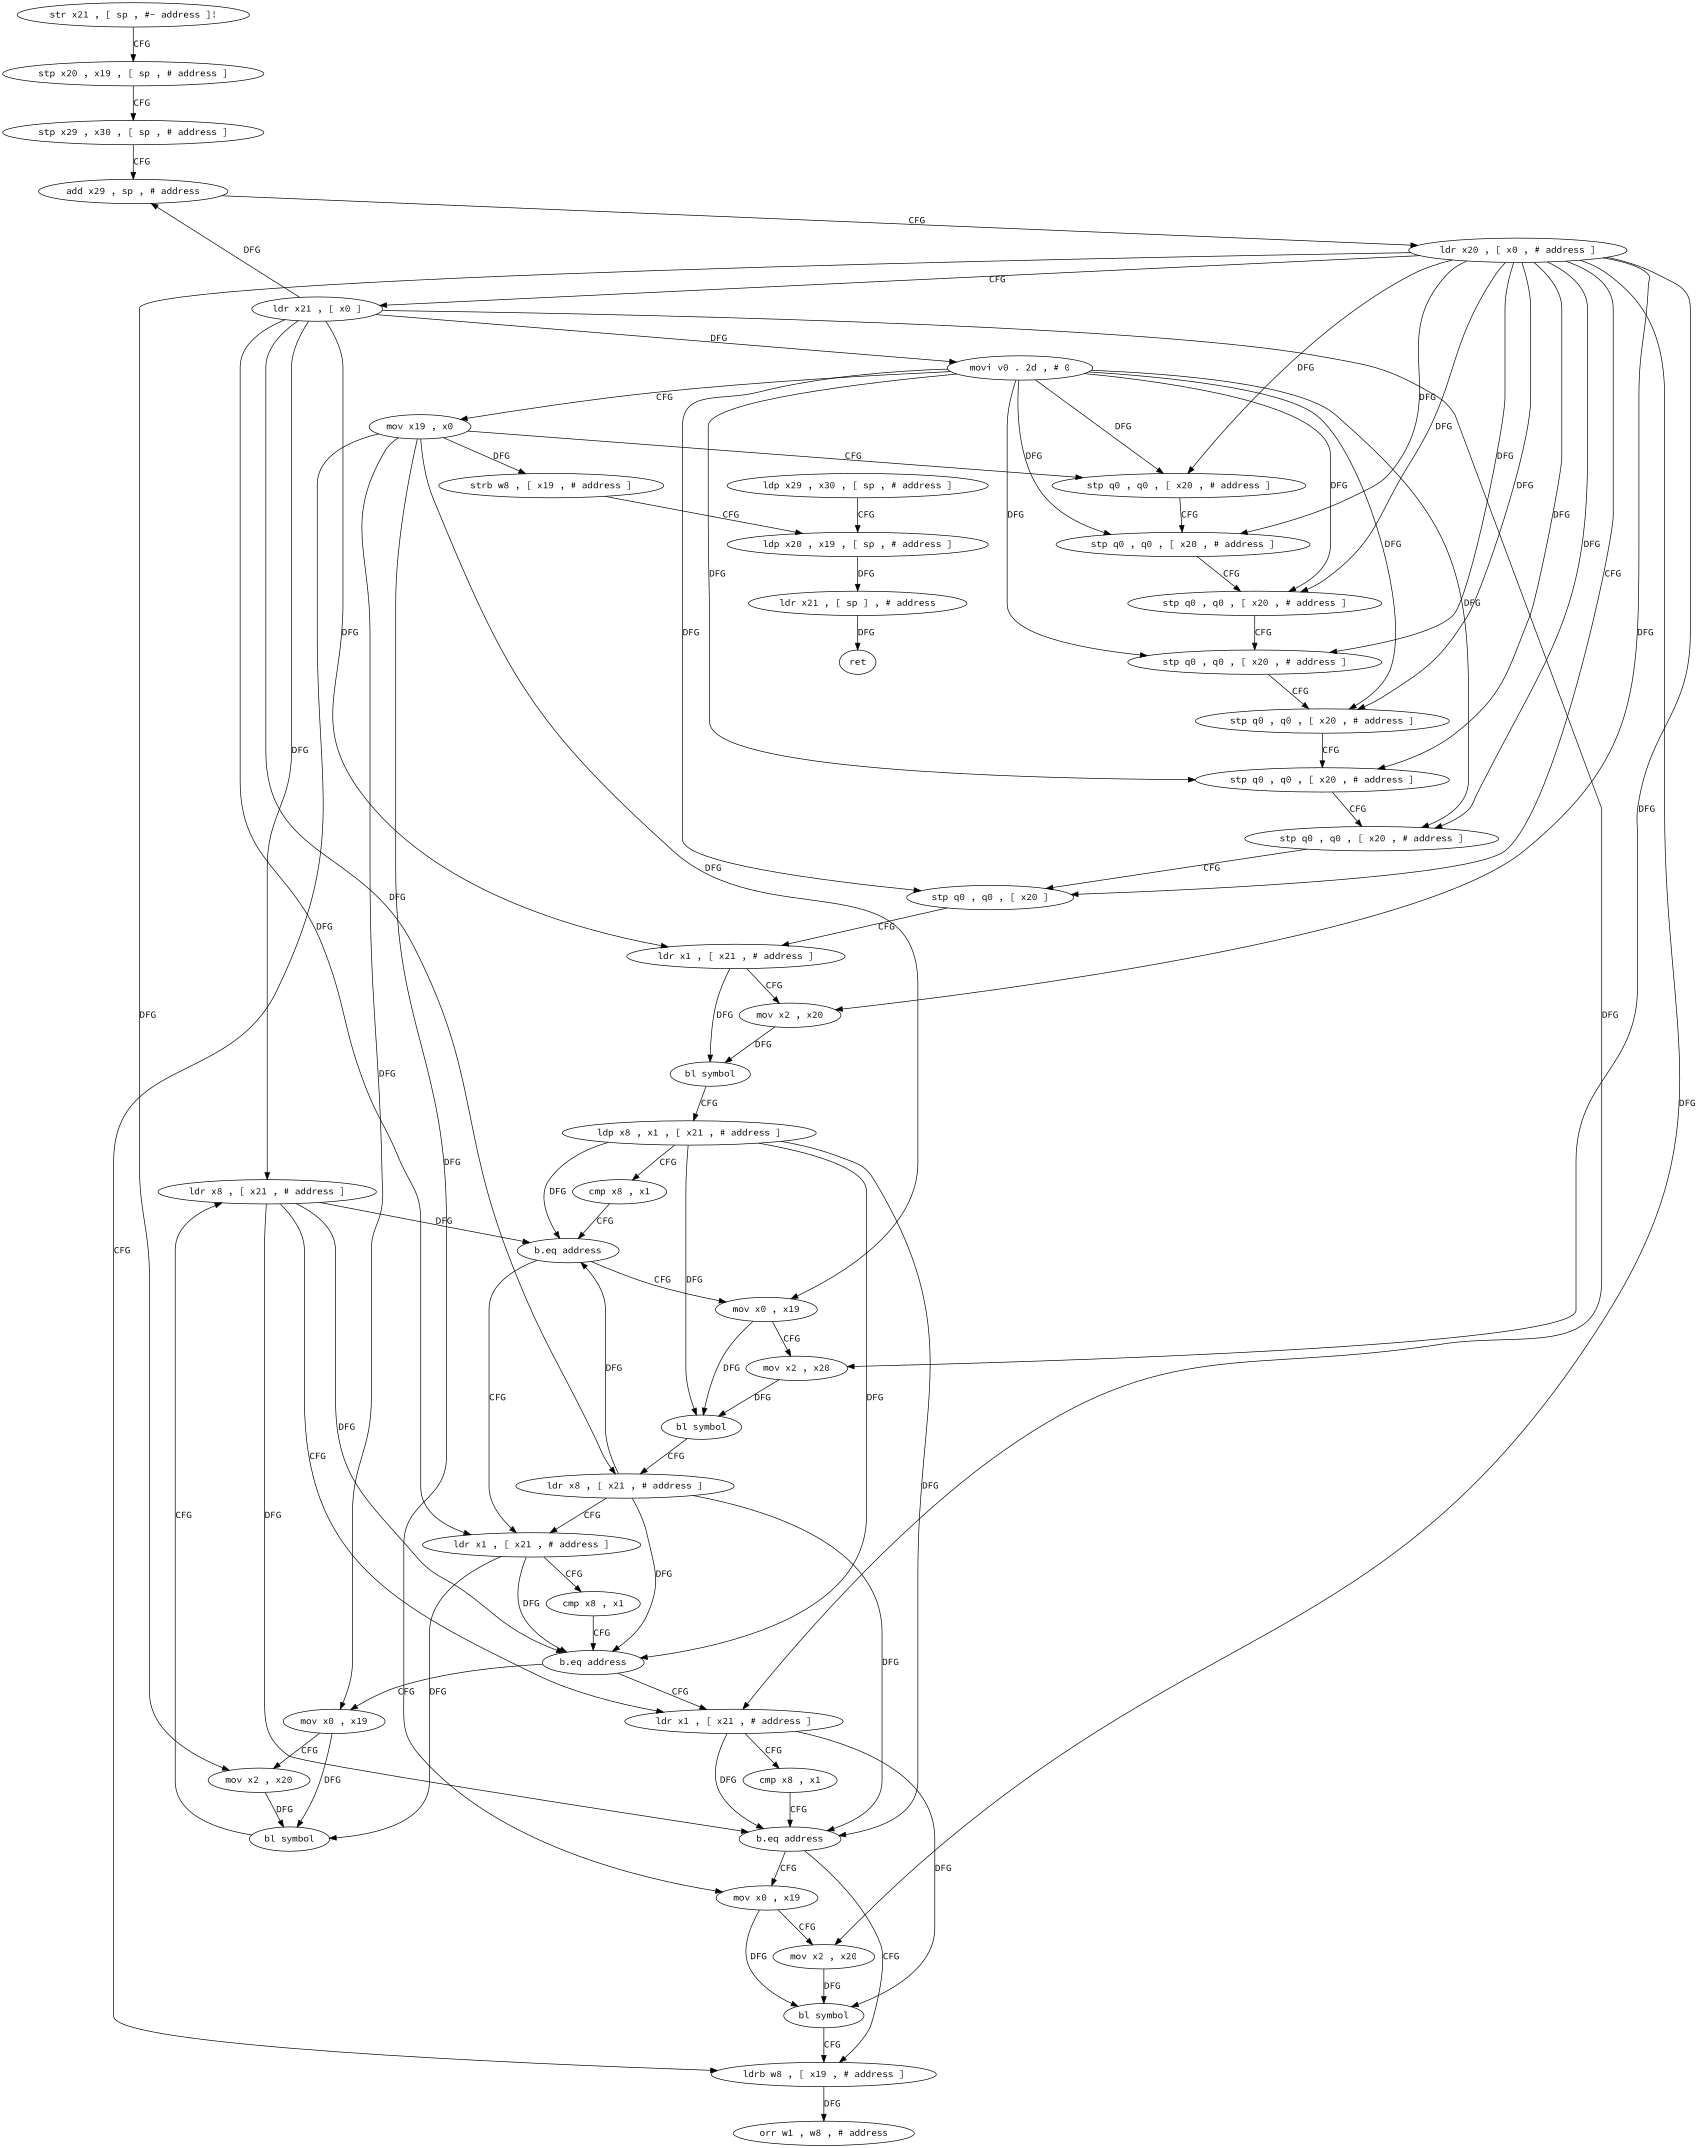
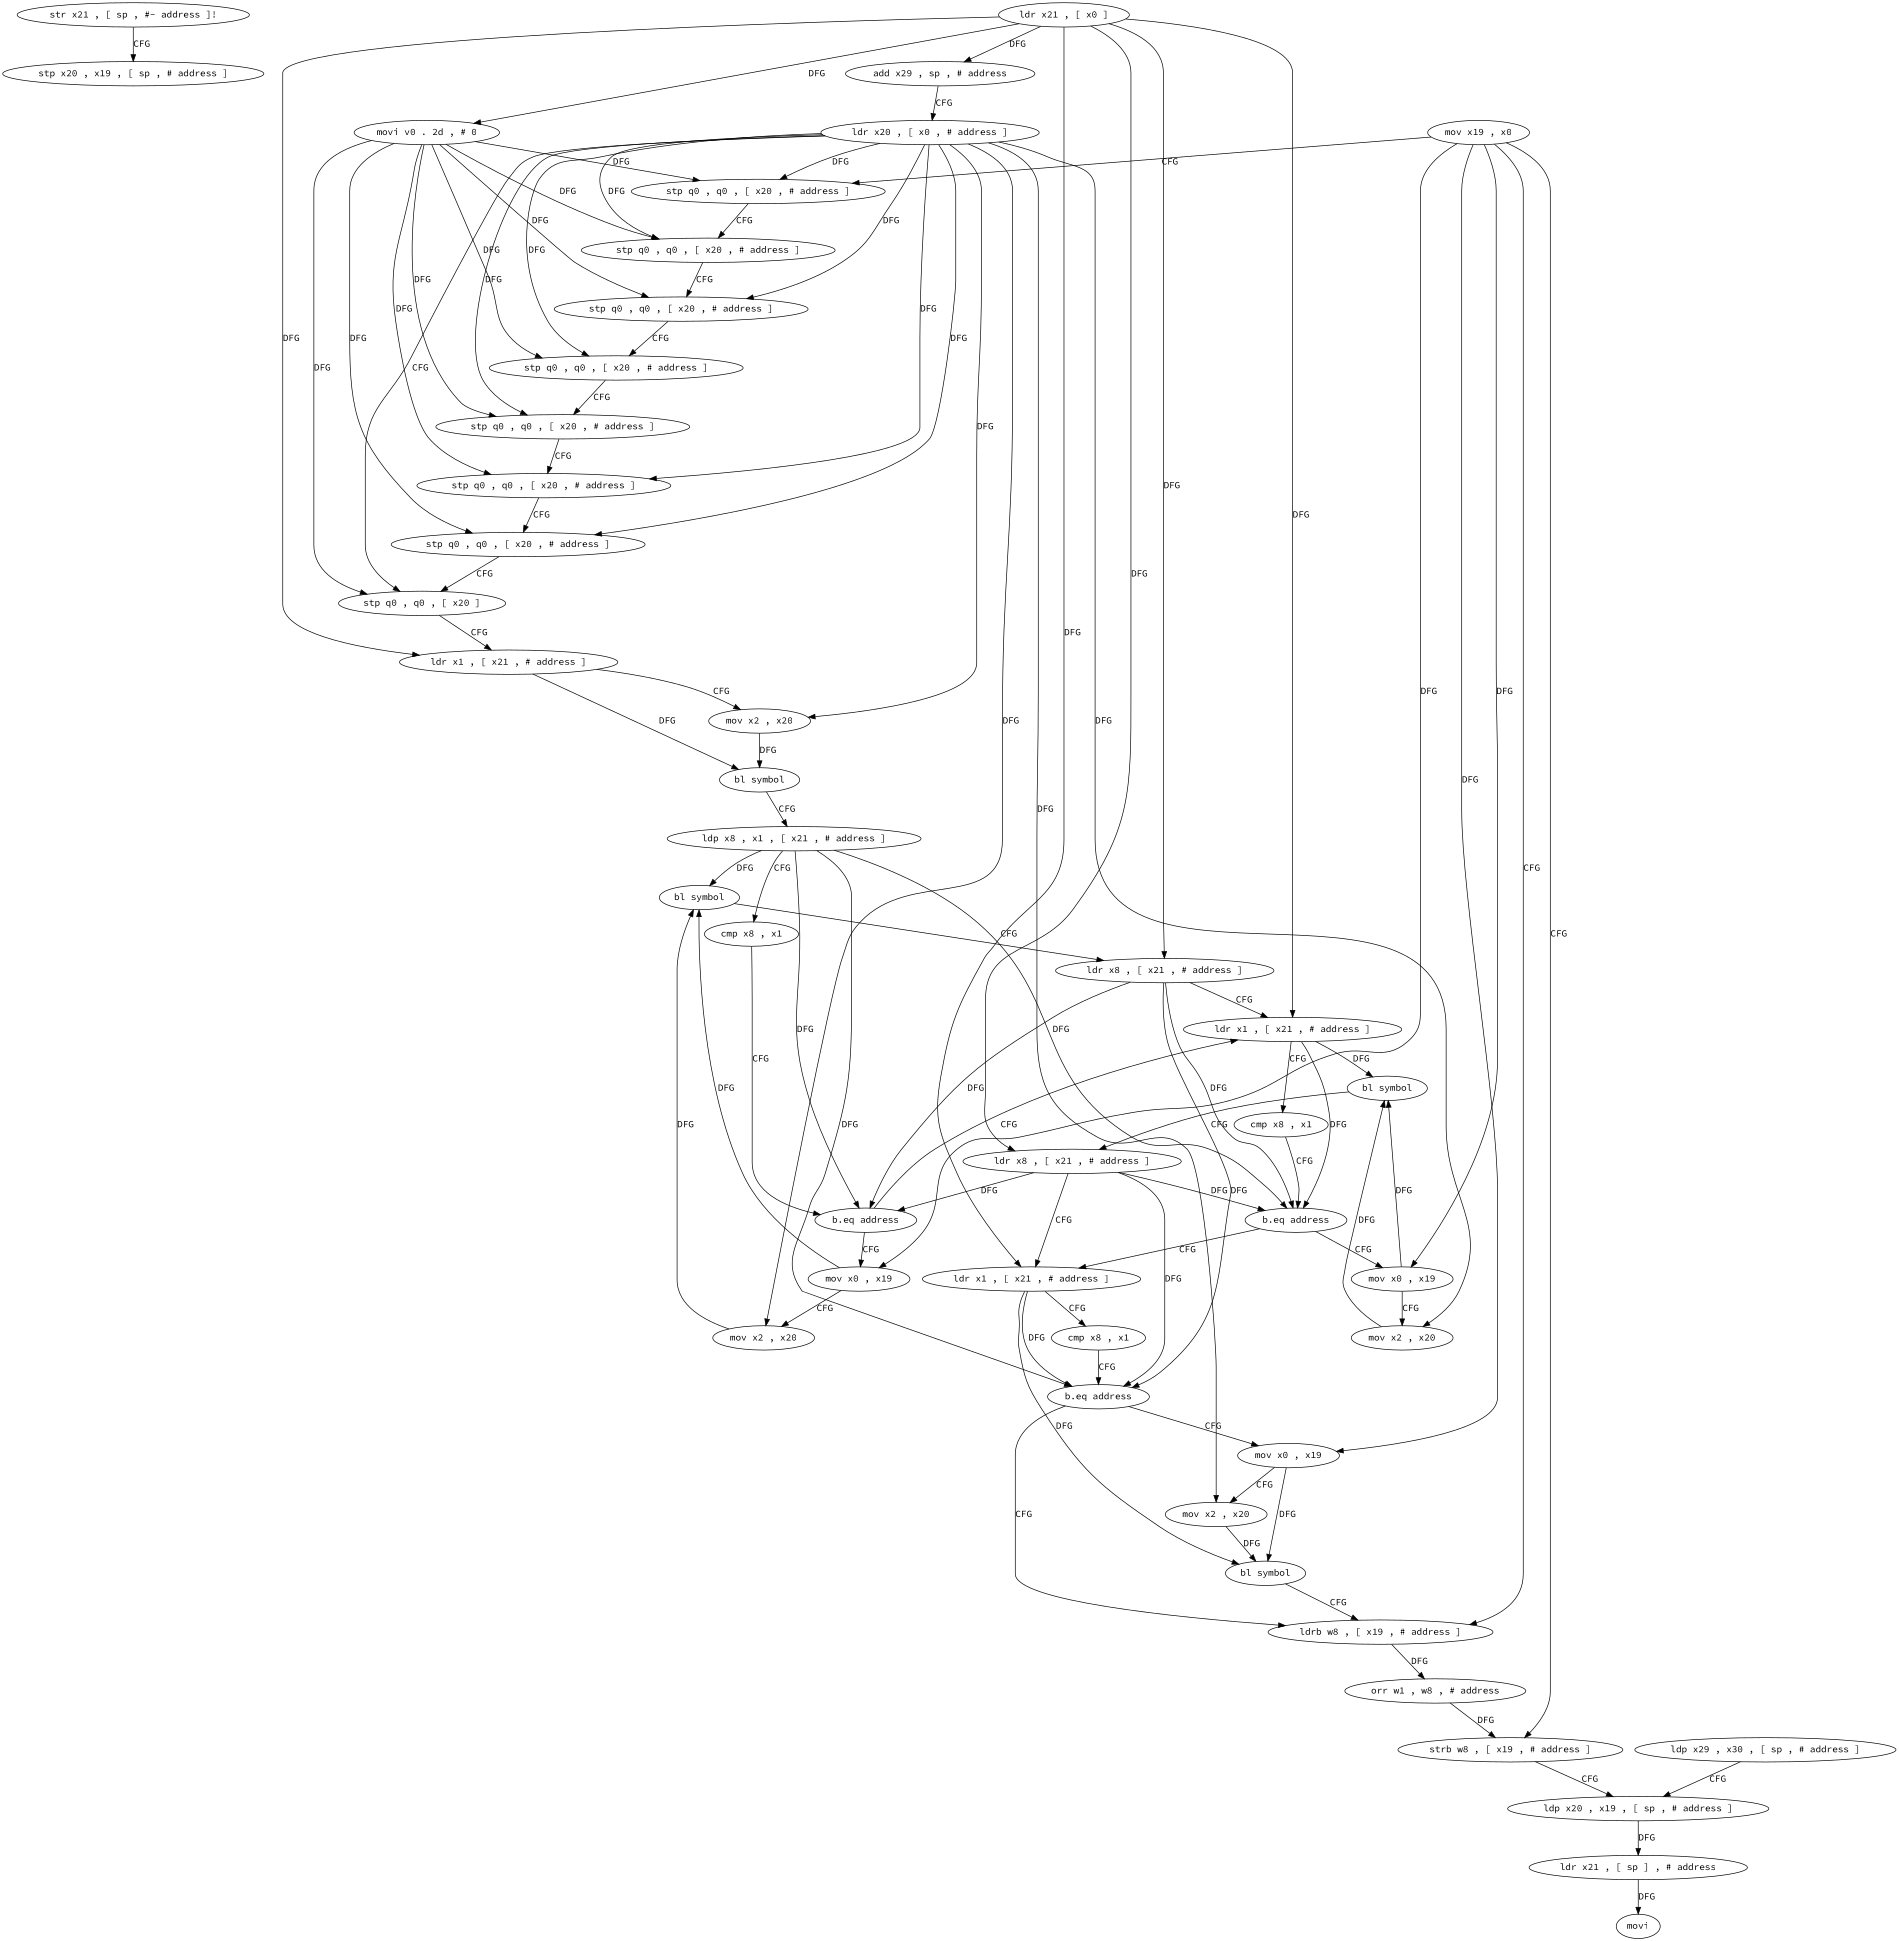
(133, 133) -> none
(903, 280) -> none
(708, 387) -> none
(502, 456) -> (1559, 934)
(858, 662) -> (1638, 1926)
none -> (1470, 1718)
